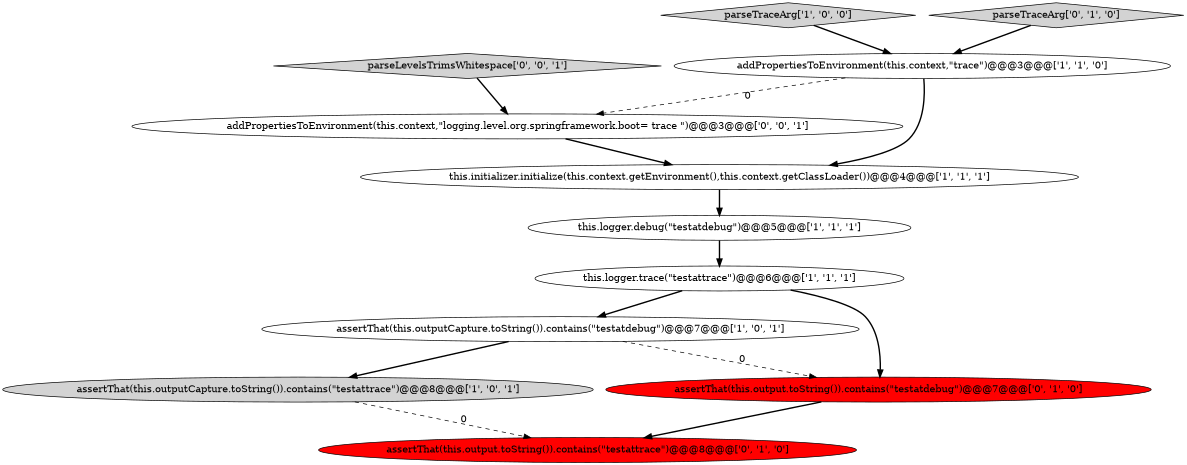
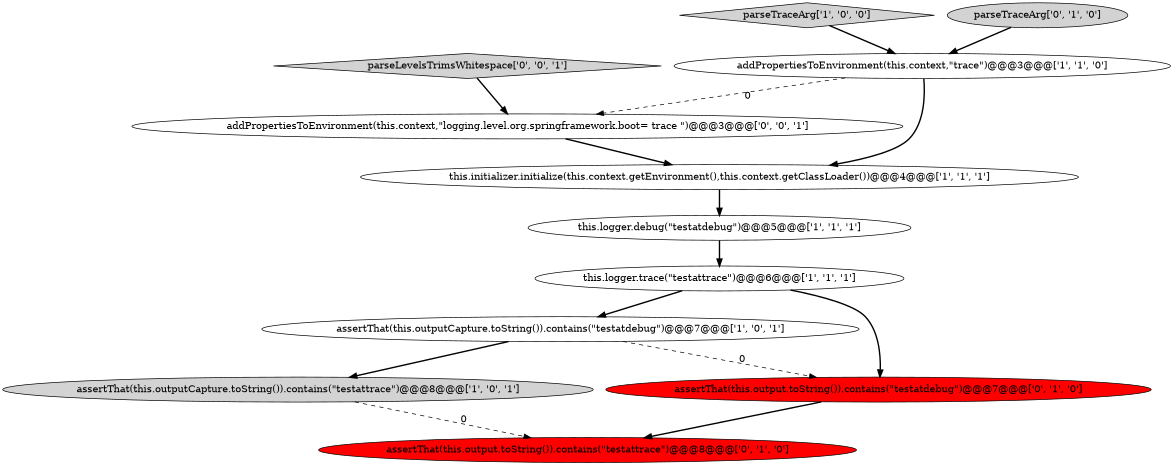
(1056, 15) -> (1038, 15)
